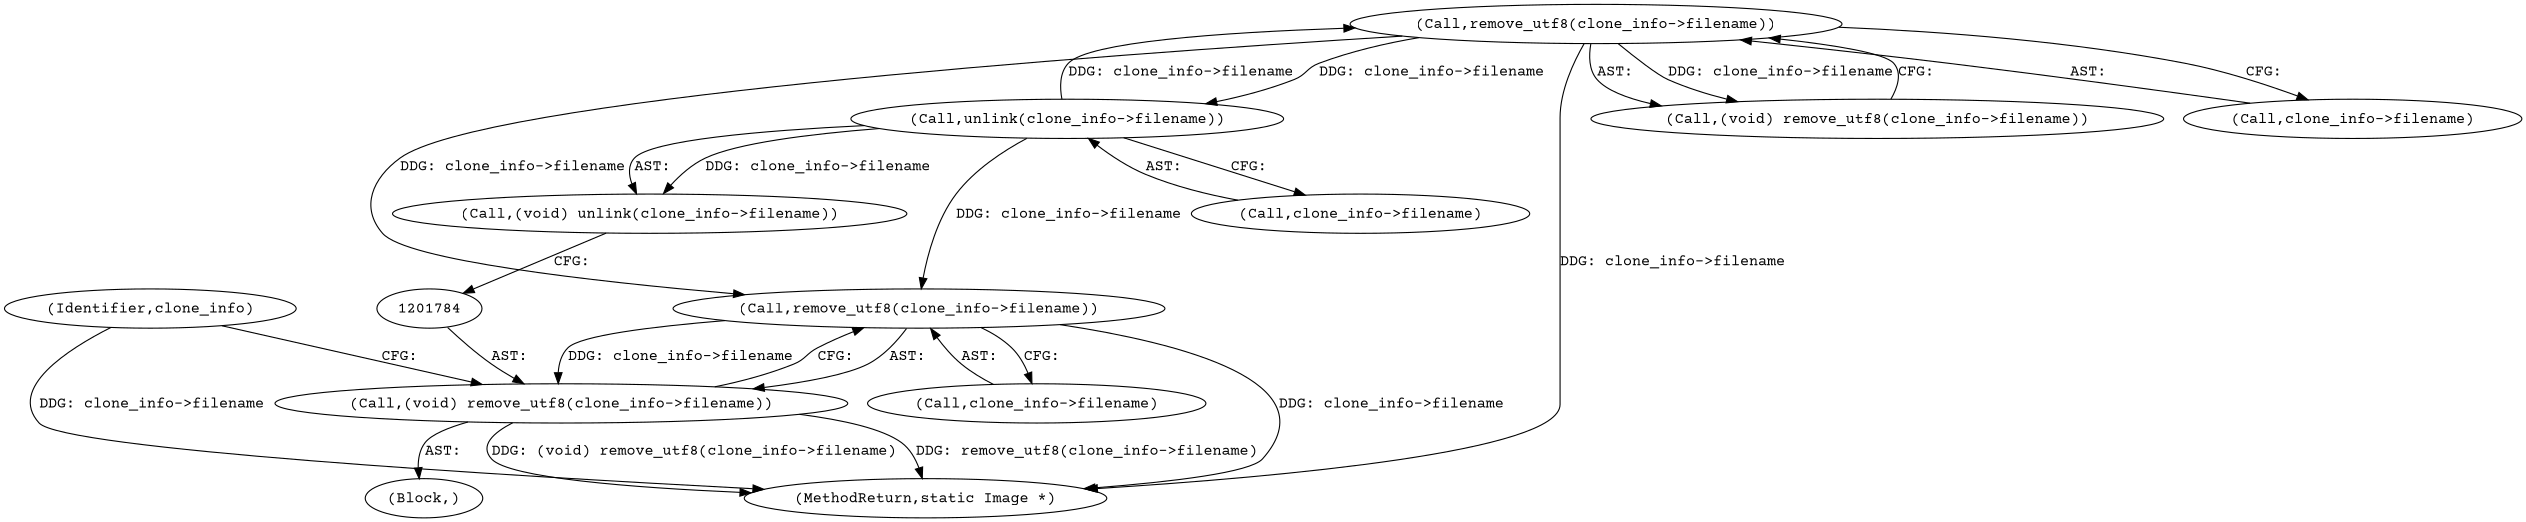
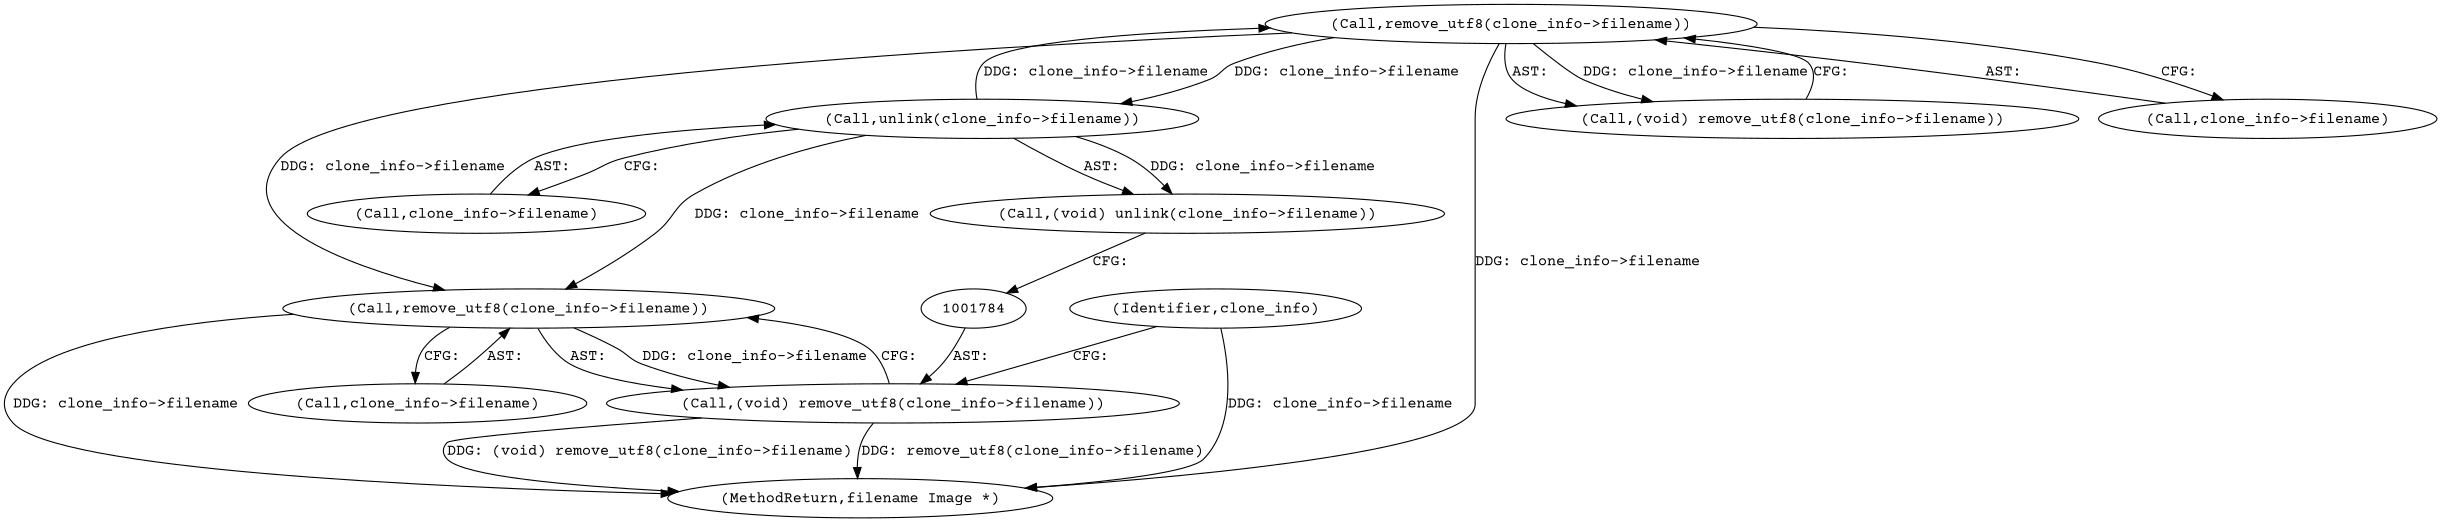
(429, 309) -> (974, 309)
(424, 498) -> none
(926, 498) -> (860, 498)
